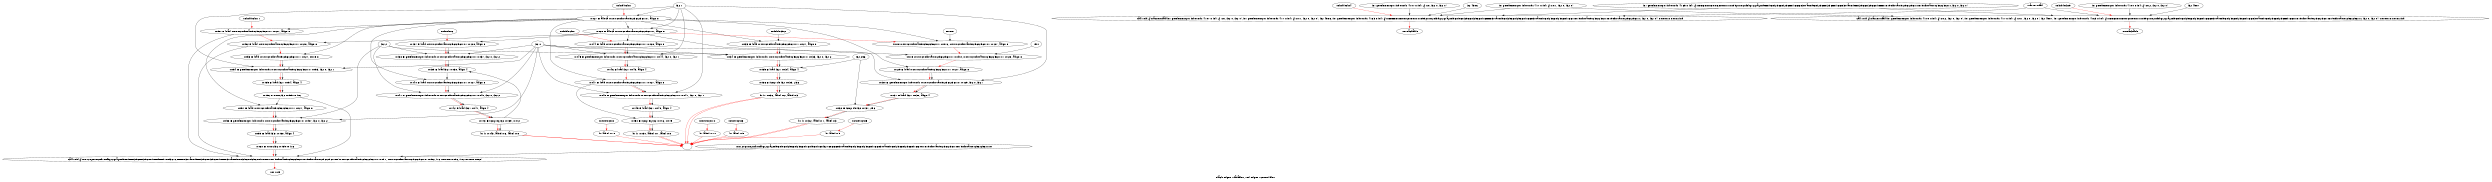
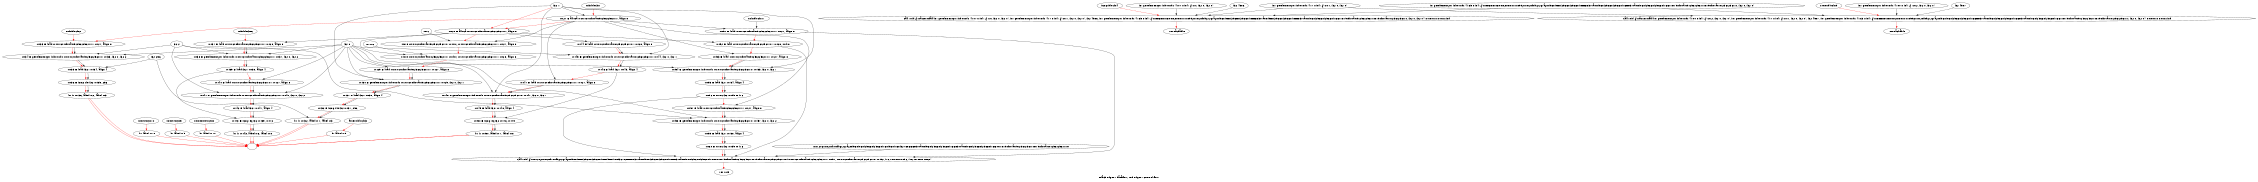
(1344, 6) -> (1110, 6)
(2035, 6) -> none
(2063, 6) -> (1829, 6)
(670, 23) -> (522, 18)
(252, 24) -> (757, 24)
(627, 24) -> (539, 25)
(435, 25) -> (305, 65)
(790, 28) -> (364, 62)
(447, 31) -> (245, 31)
(568, 31) -> none
(700, 31) -> (321, 24)
(950, 31) -> (426, 31)
(778, 36) -> (74, 37)
(279, 44) -> (753, 44)
(1036, 44) -> (370, 44)
(281, 57) -> (750, 57)
(447, 75) -> (248, 75)
(858, 82) -> (221, 104)
(513, 84) -> (178, 95)
(278, 101) -> (724, 101)
(594, 108) -> (566, 102)
(607, 121) -> (204, 121)
(736, 121) -> (358, 121)
(275, 134) -> (724, 134)
